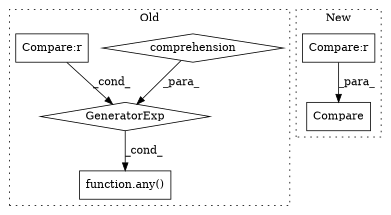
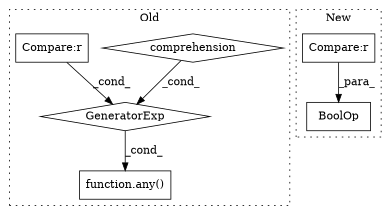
(181, 82) -> (181, 82)
(339, 117) -> (339, 117)
